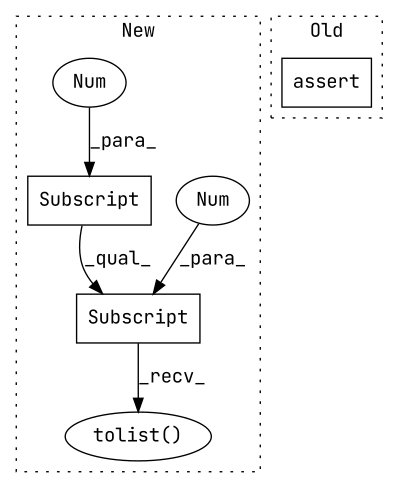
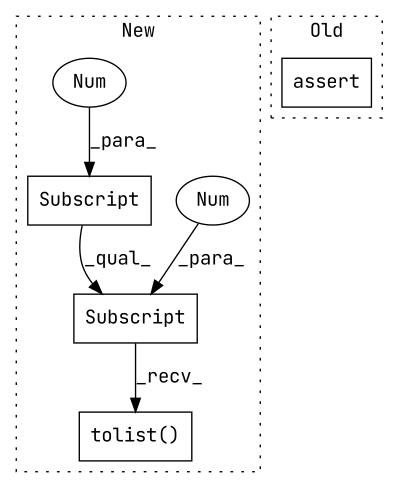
(138, 436) -> (136, 436)
